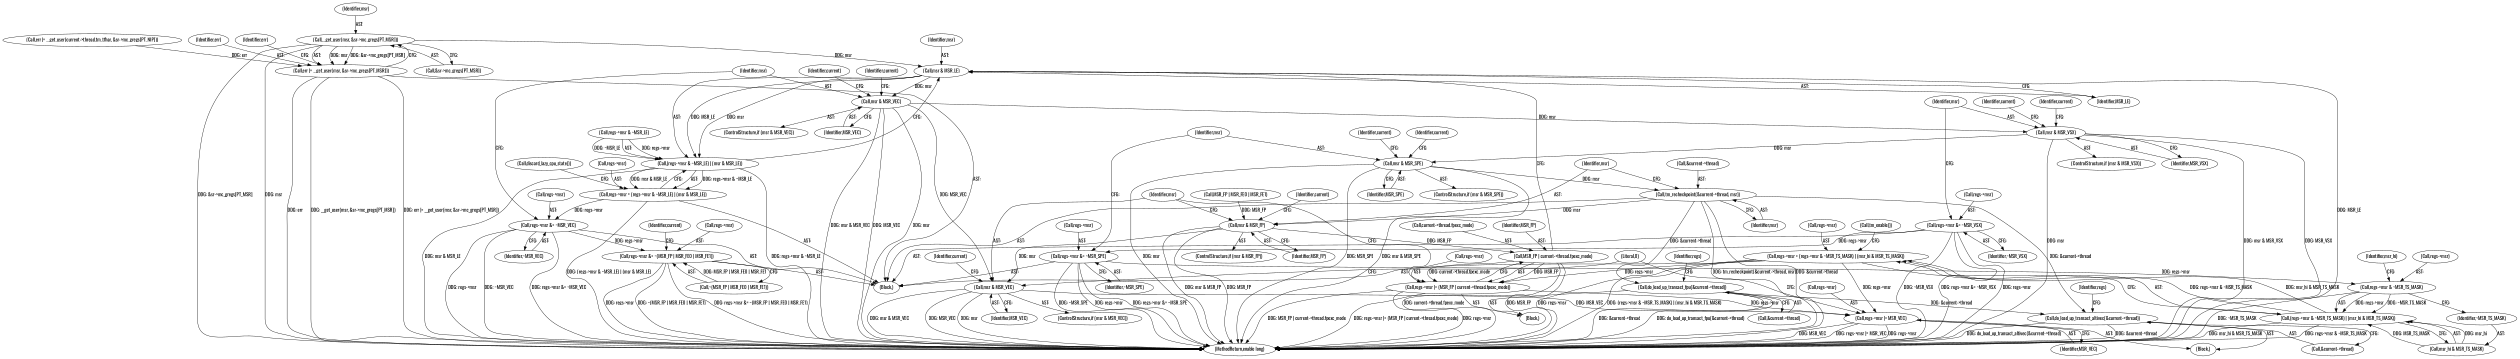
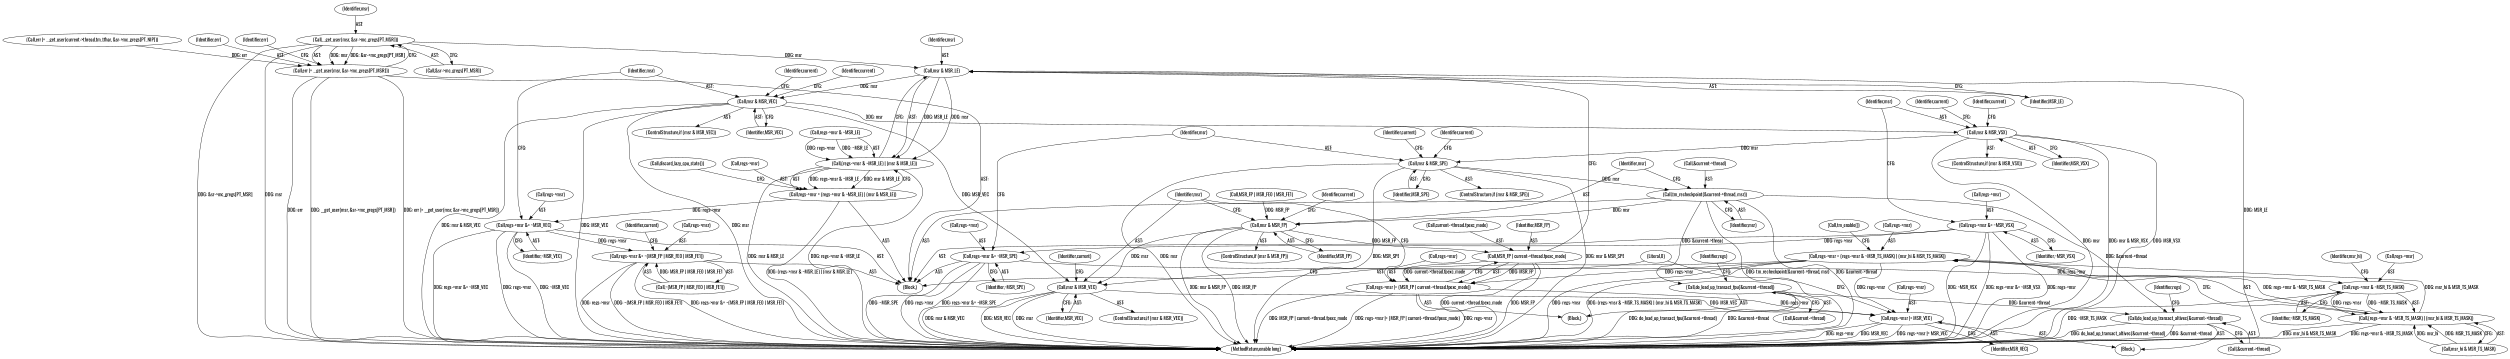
(775, 272) -> (730, 272)
(2497, 335) -> (2305, 299)
